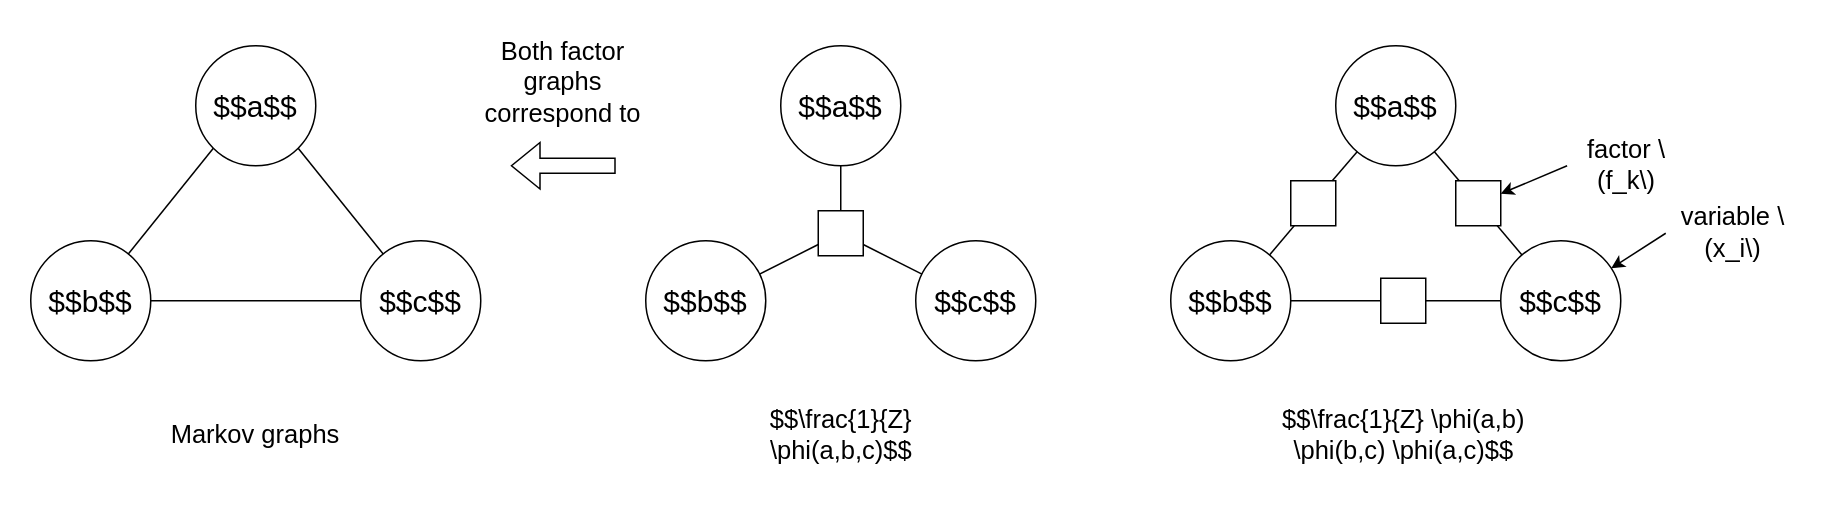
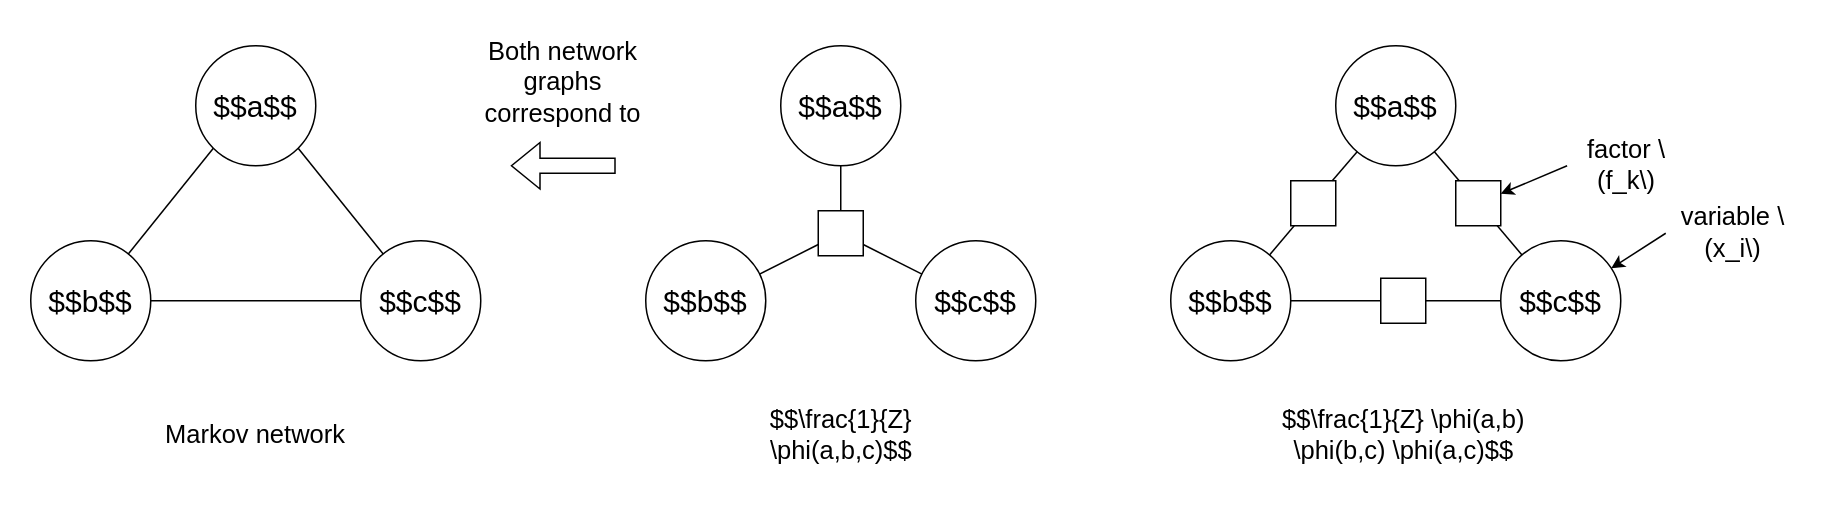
(563, 83) -> (563, 83)
(256, 436) -> (256, 436)
